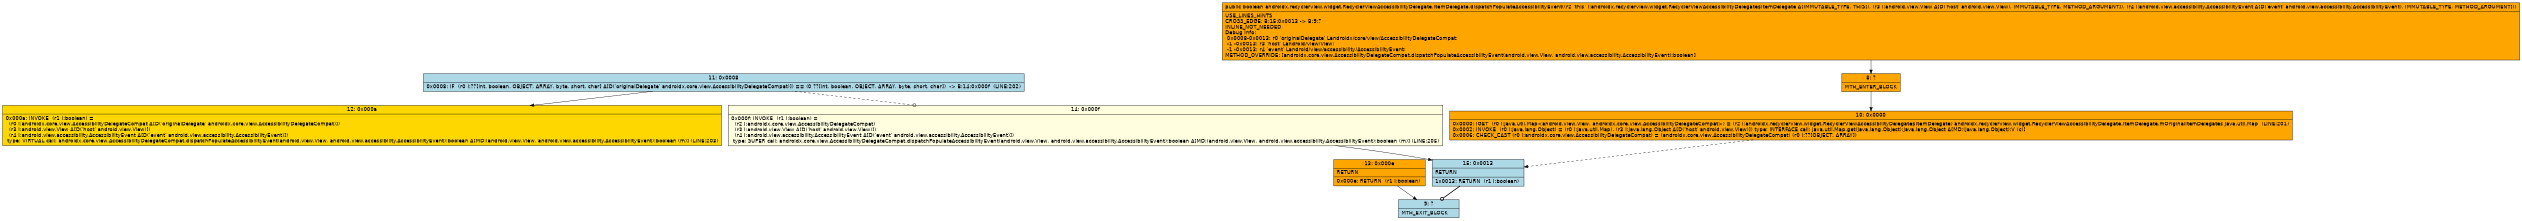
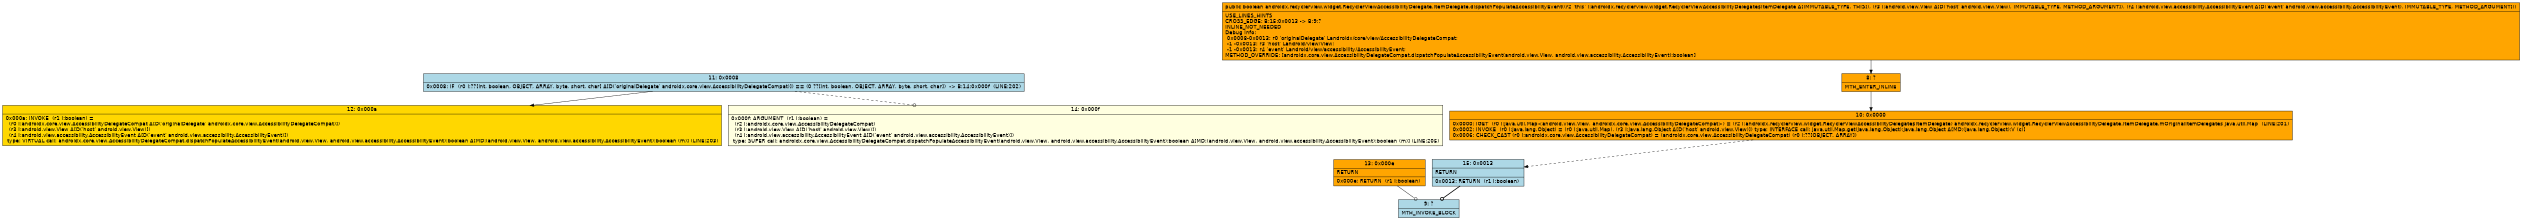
(1871, 87) -> (1871, 87)
(776, 119) -> (781, 119)
(1382, 152) -> none
(1478, 181) -> (1478, 181)
(1405, 192) -> (1405, 192)
(1425, 213) -> (1429, 213)
